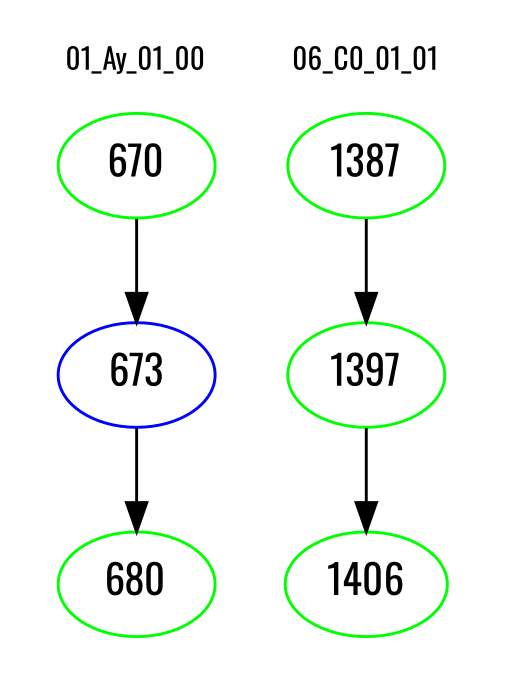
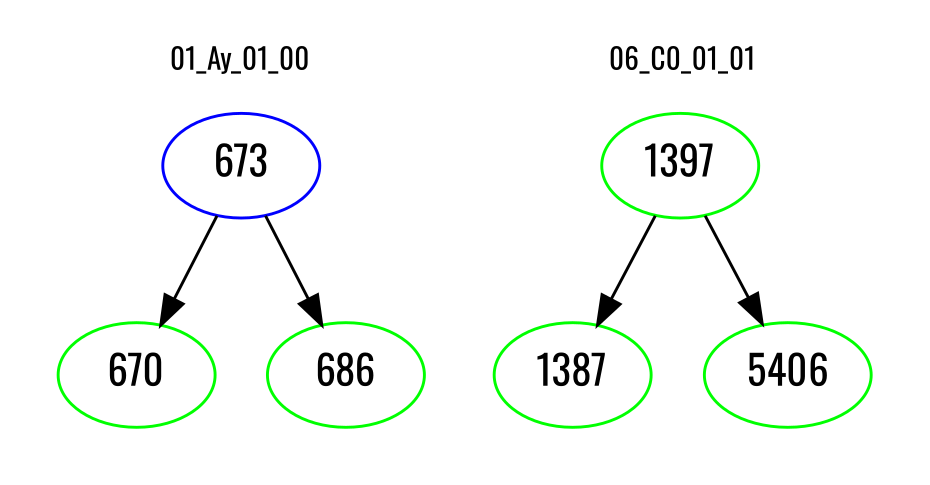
(137, 256) -> (196, 257)
(366, 256) -> (633, 257)
(137, 584) -> (346, 375)
(366, 584) -> (788, 375)
